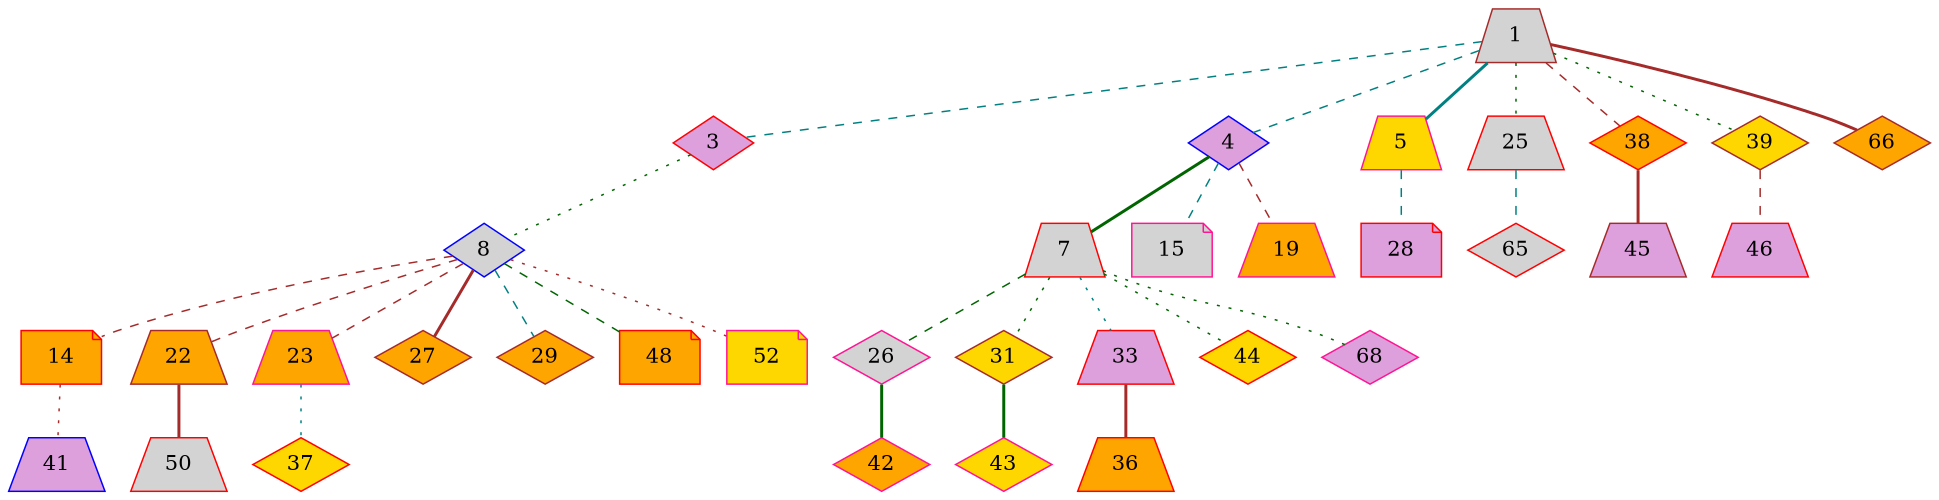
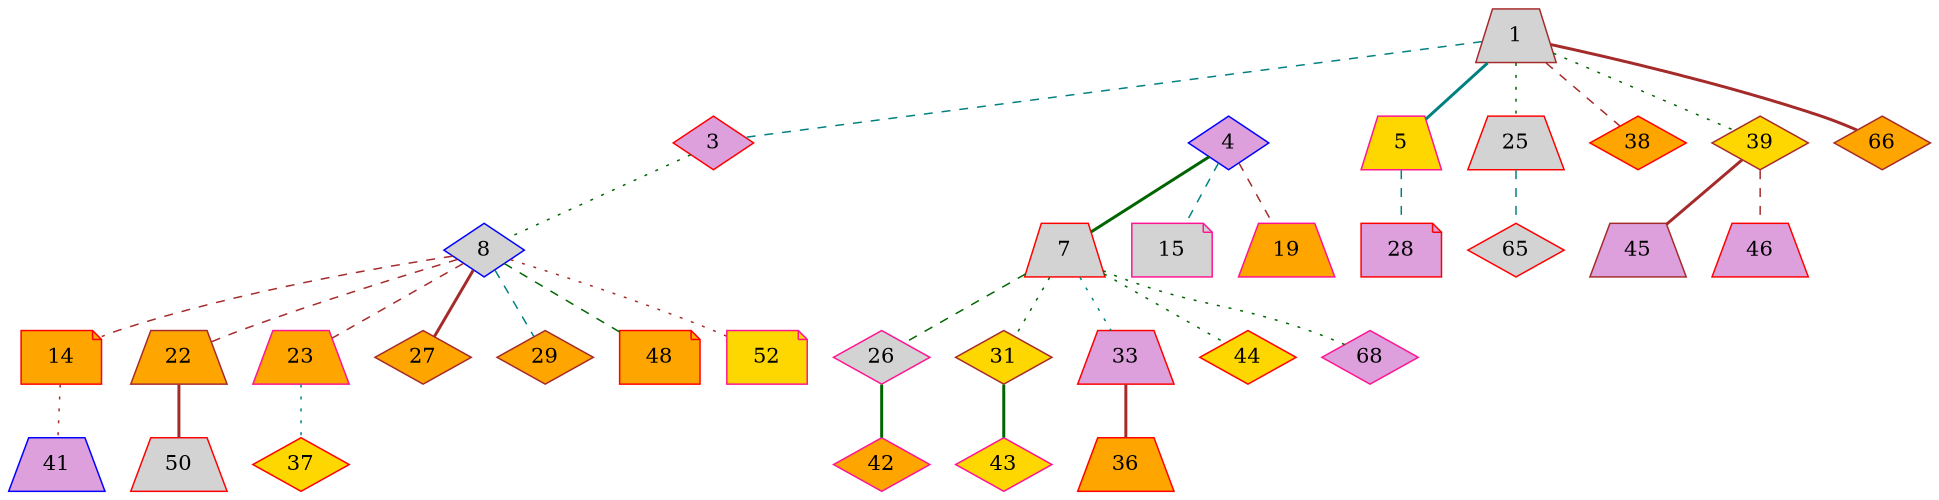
(1366, 92) -> none
(1638, 197) -> (1704, 192)
